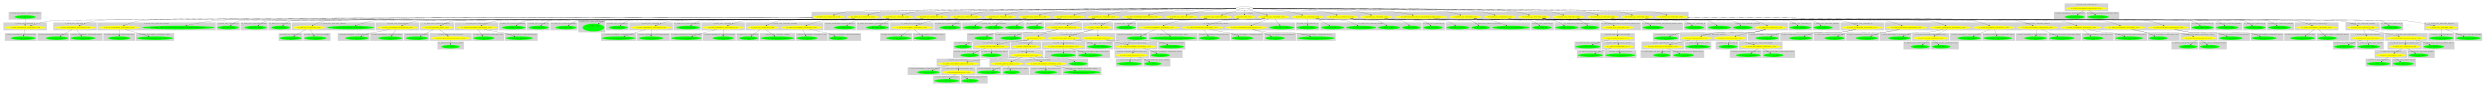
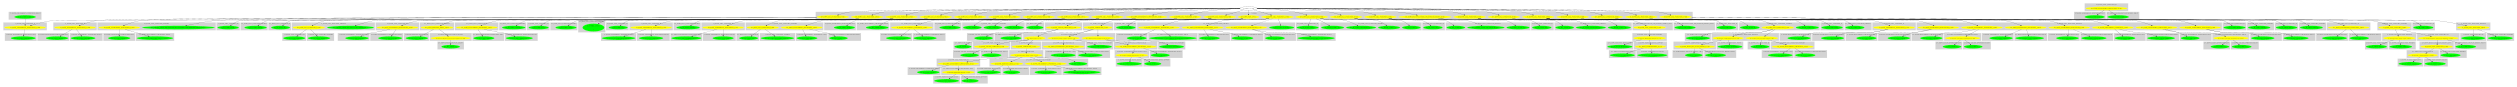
none -> (1591, 28)
